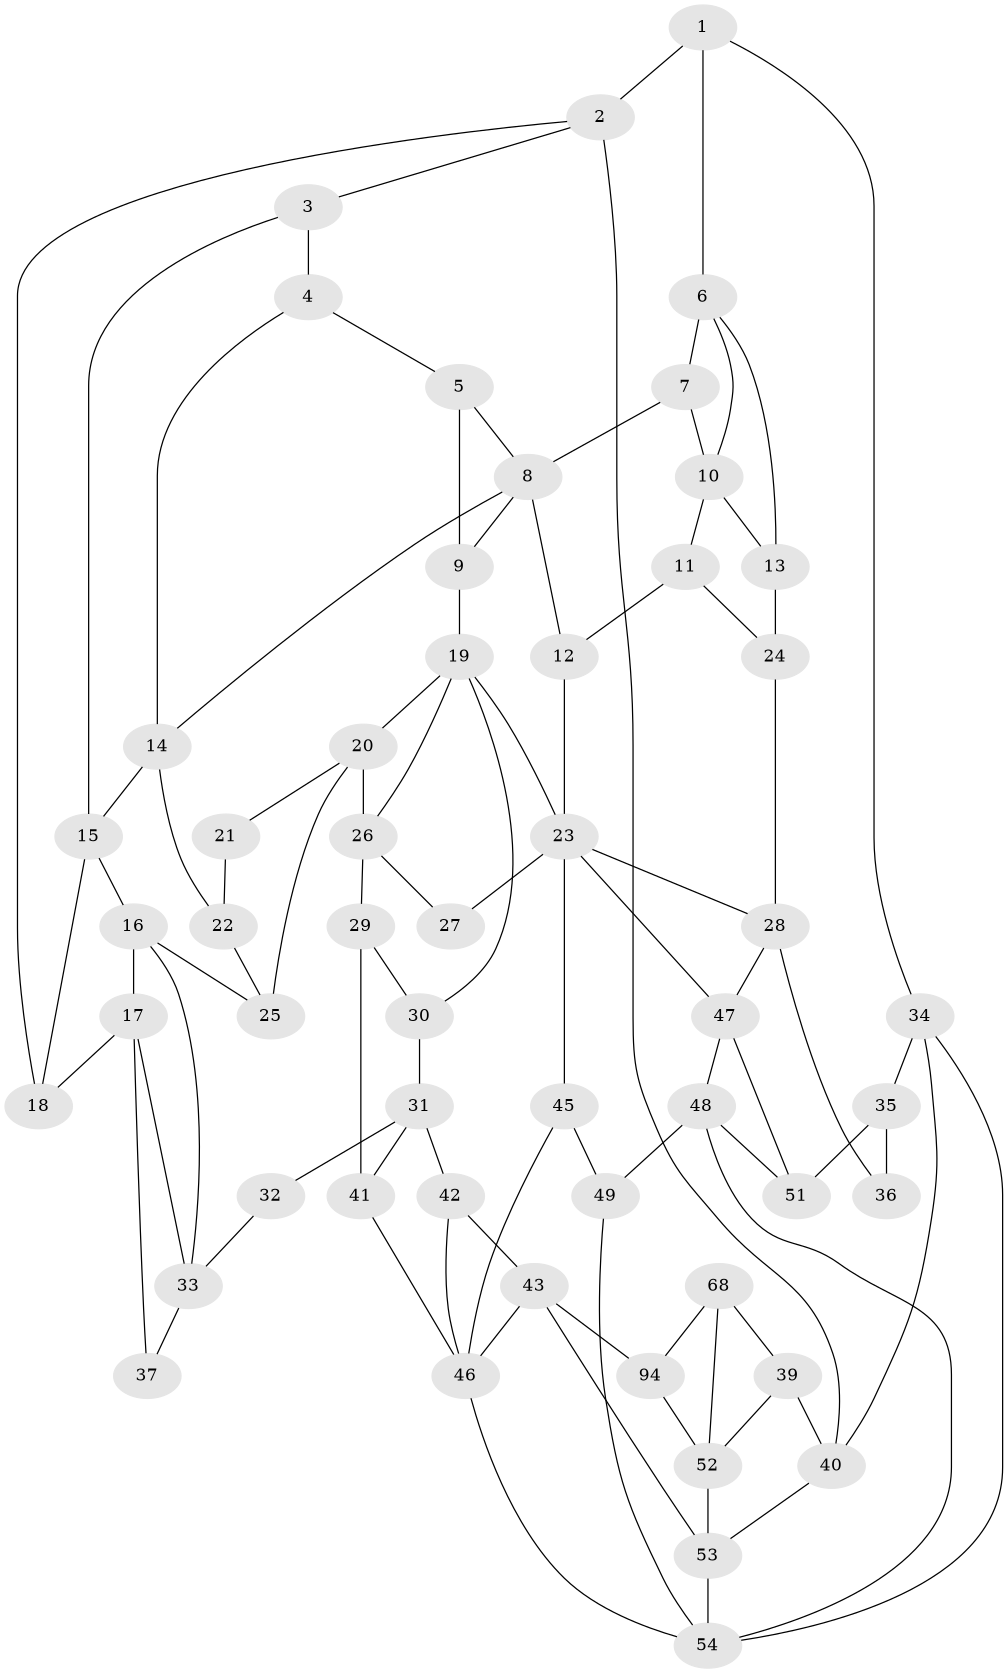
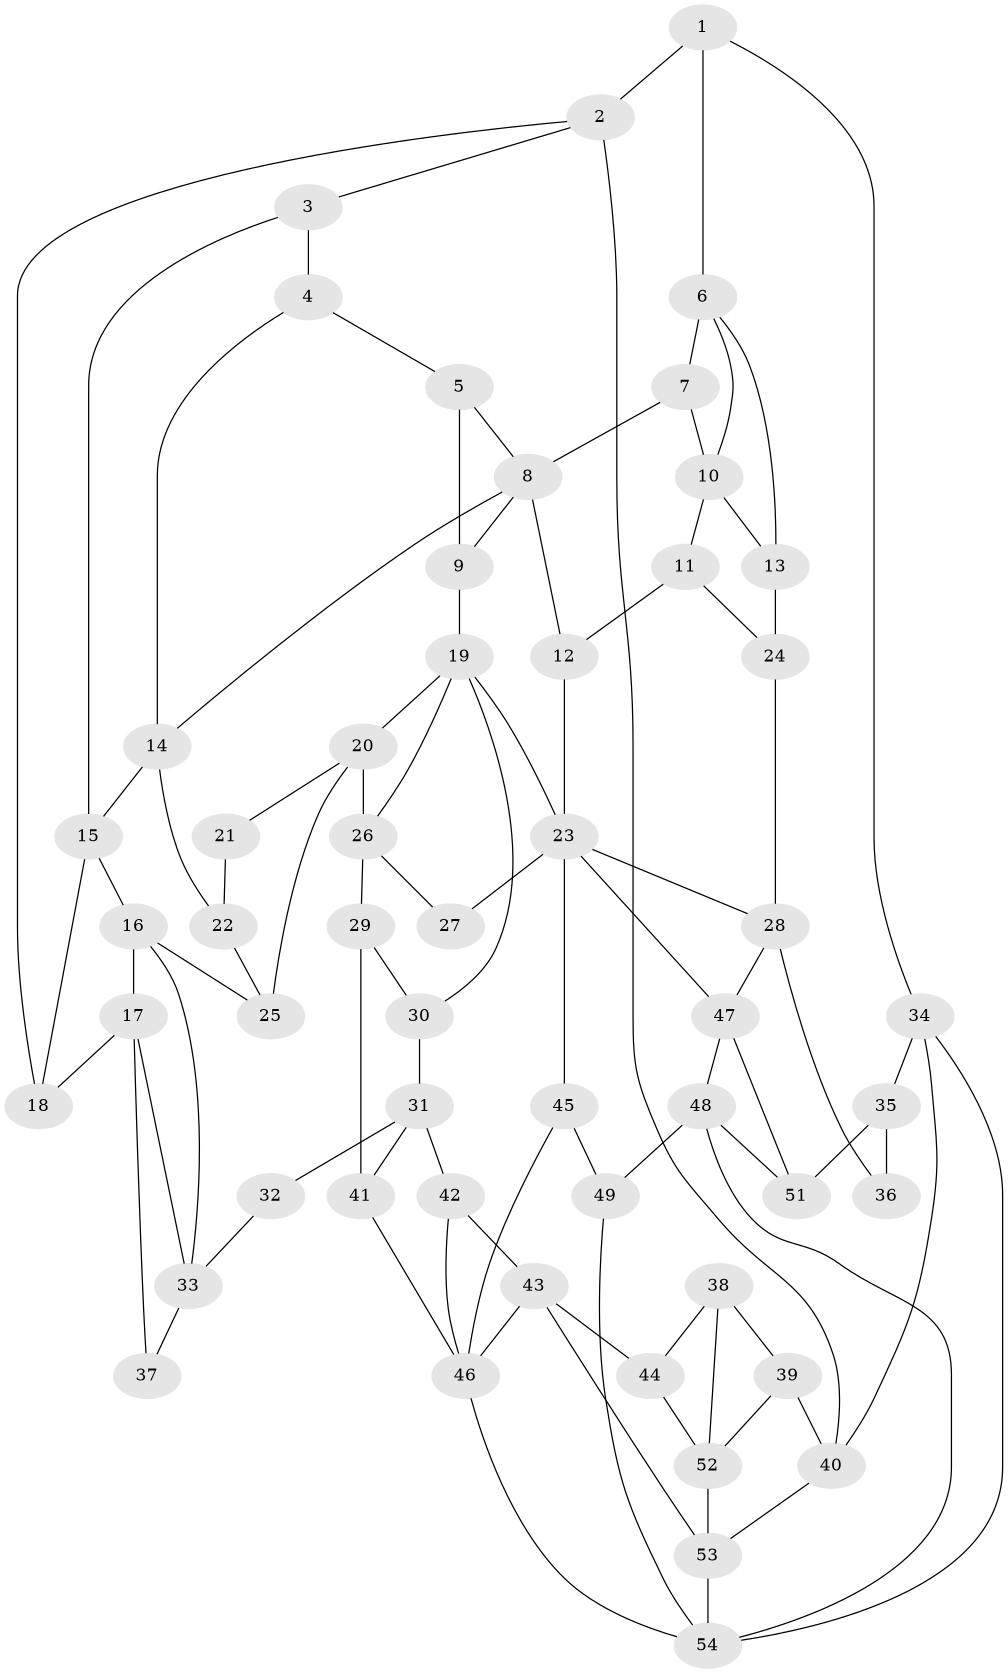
(719, 1286) -> (719, 1286)
(651, 1376) -> (651, 1376)
